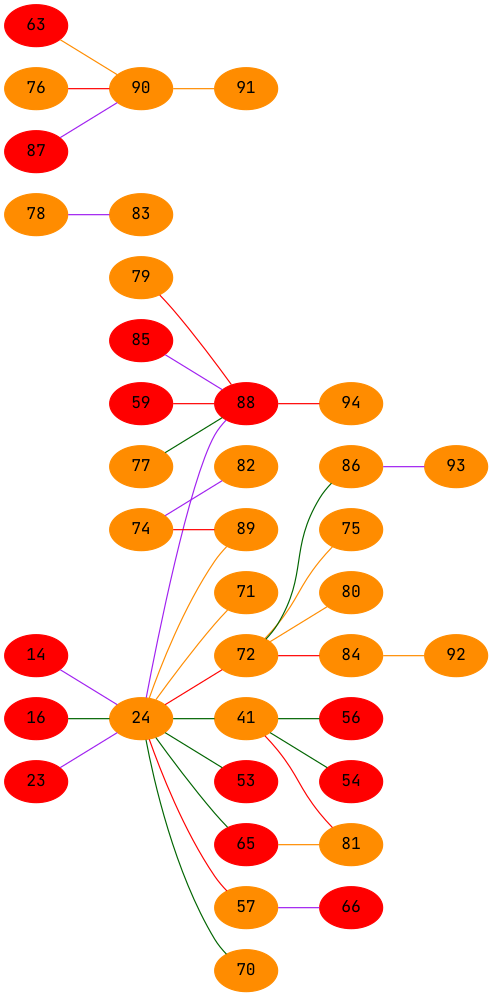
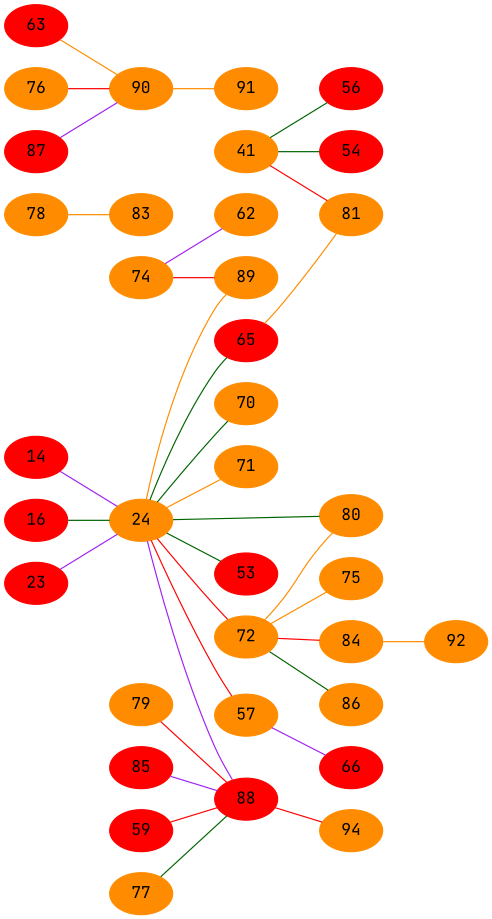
(89, 215) -> (89, 215)
(246, 467) -> (246, 215)
(456, 467) -> none
(194, 719) -> (246, 518)
